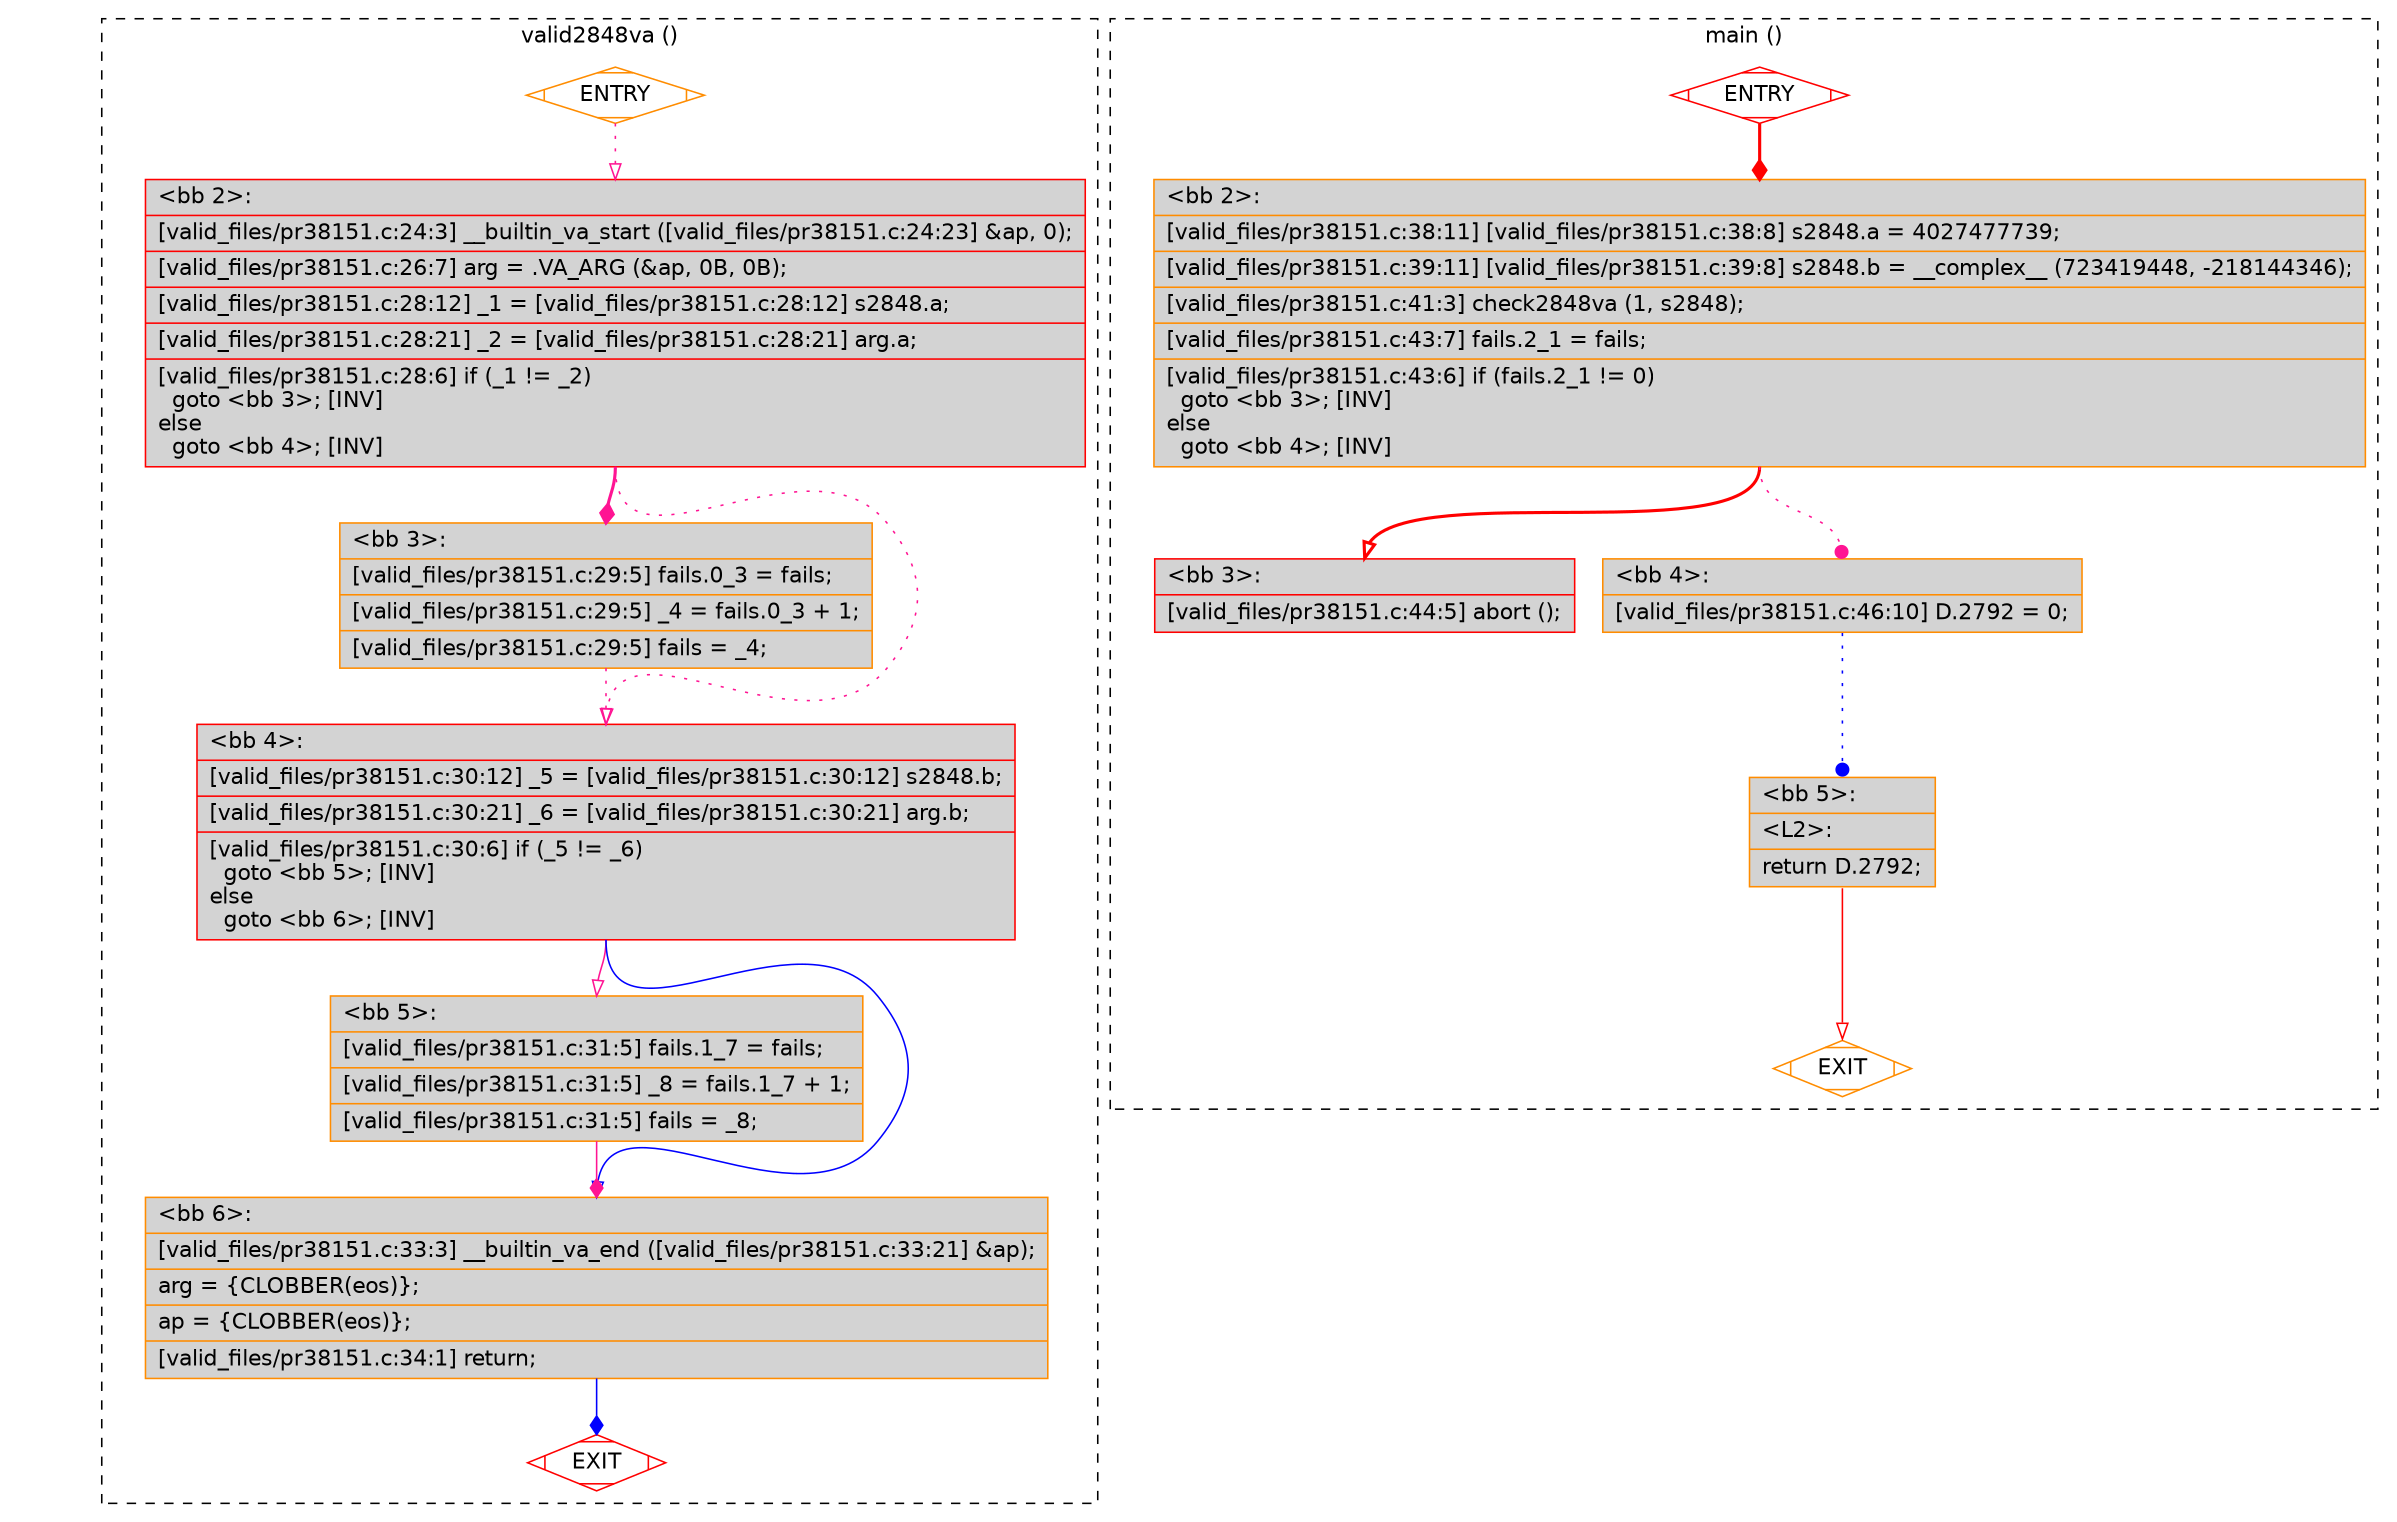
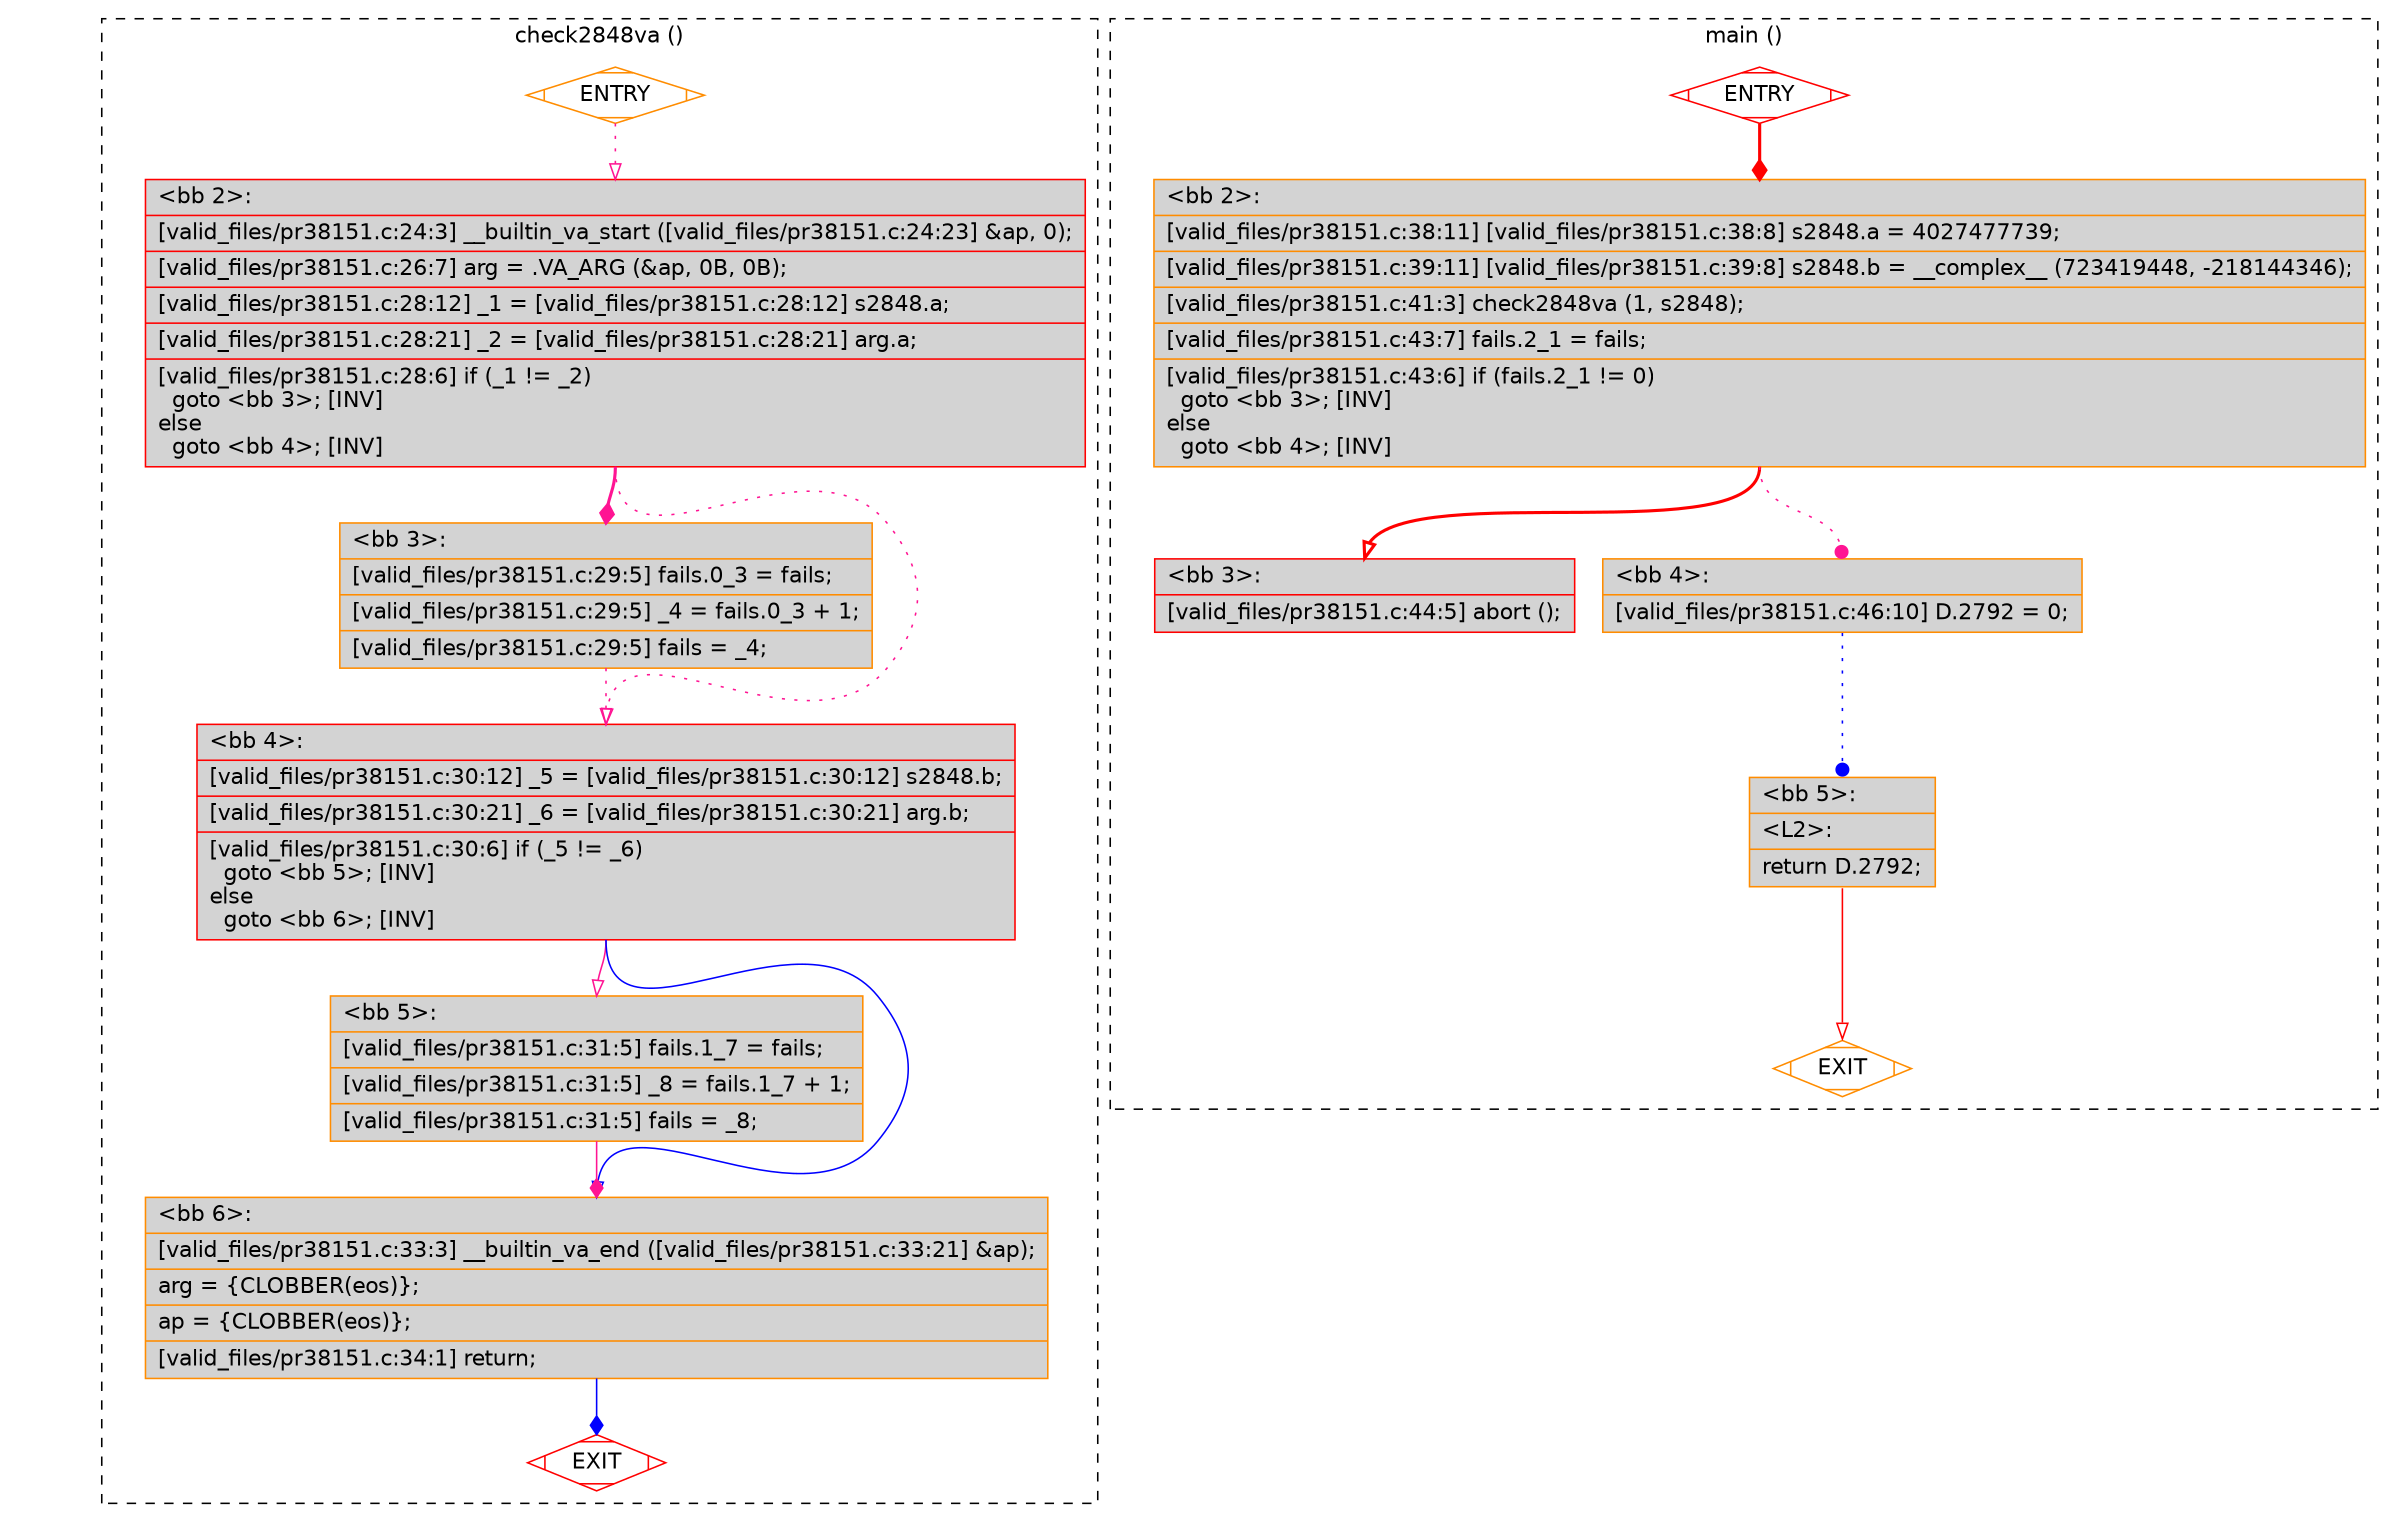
(600, 37) -> (600, 37)
